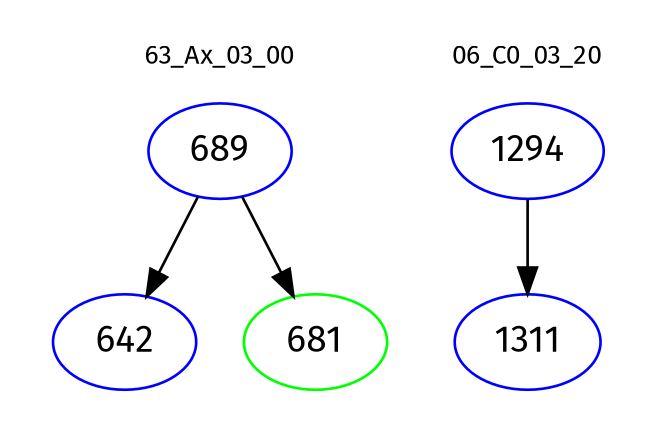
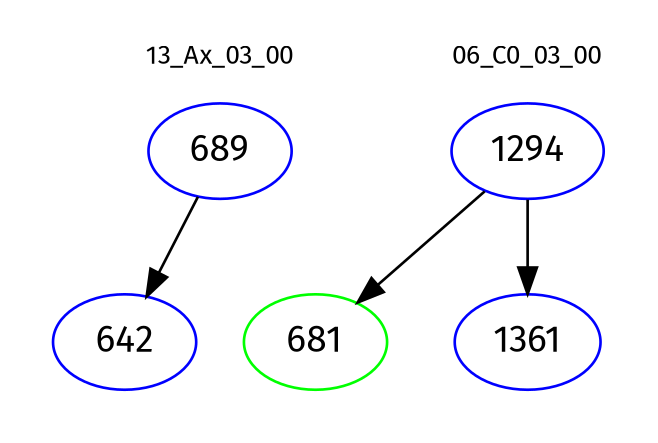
(220, 57) -> (220, 57)
(528, 57) -> (528, 57)
(262, 235) -> (447, 224)
(528, 342) -> (528, 342)
